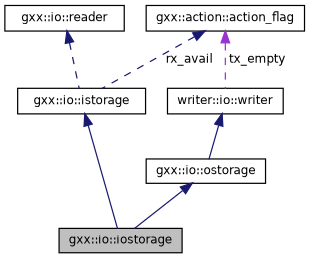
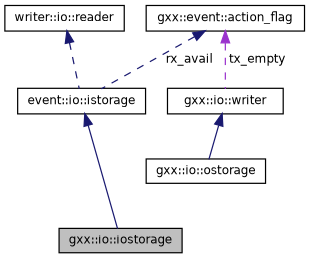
(65, 18) -> (65, 18)
(225, 18) -> (225, 18)
(82, 101) -> (82, 101)
(225, 101) -> (225, 101)
(158, 210) -> none
